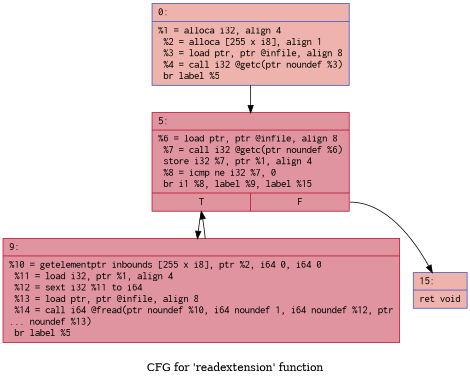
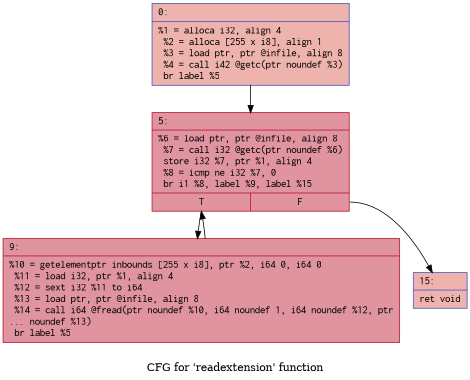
(251, 64) -> (251, 64)
